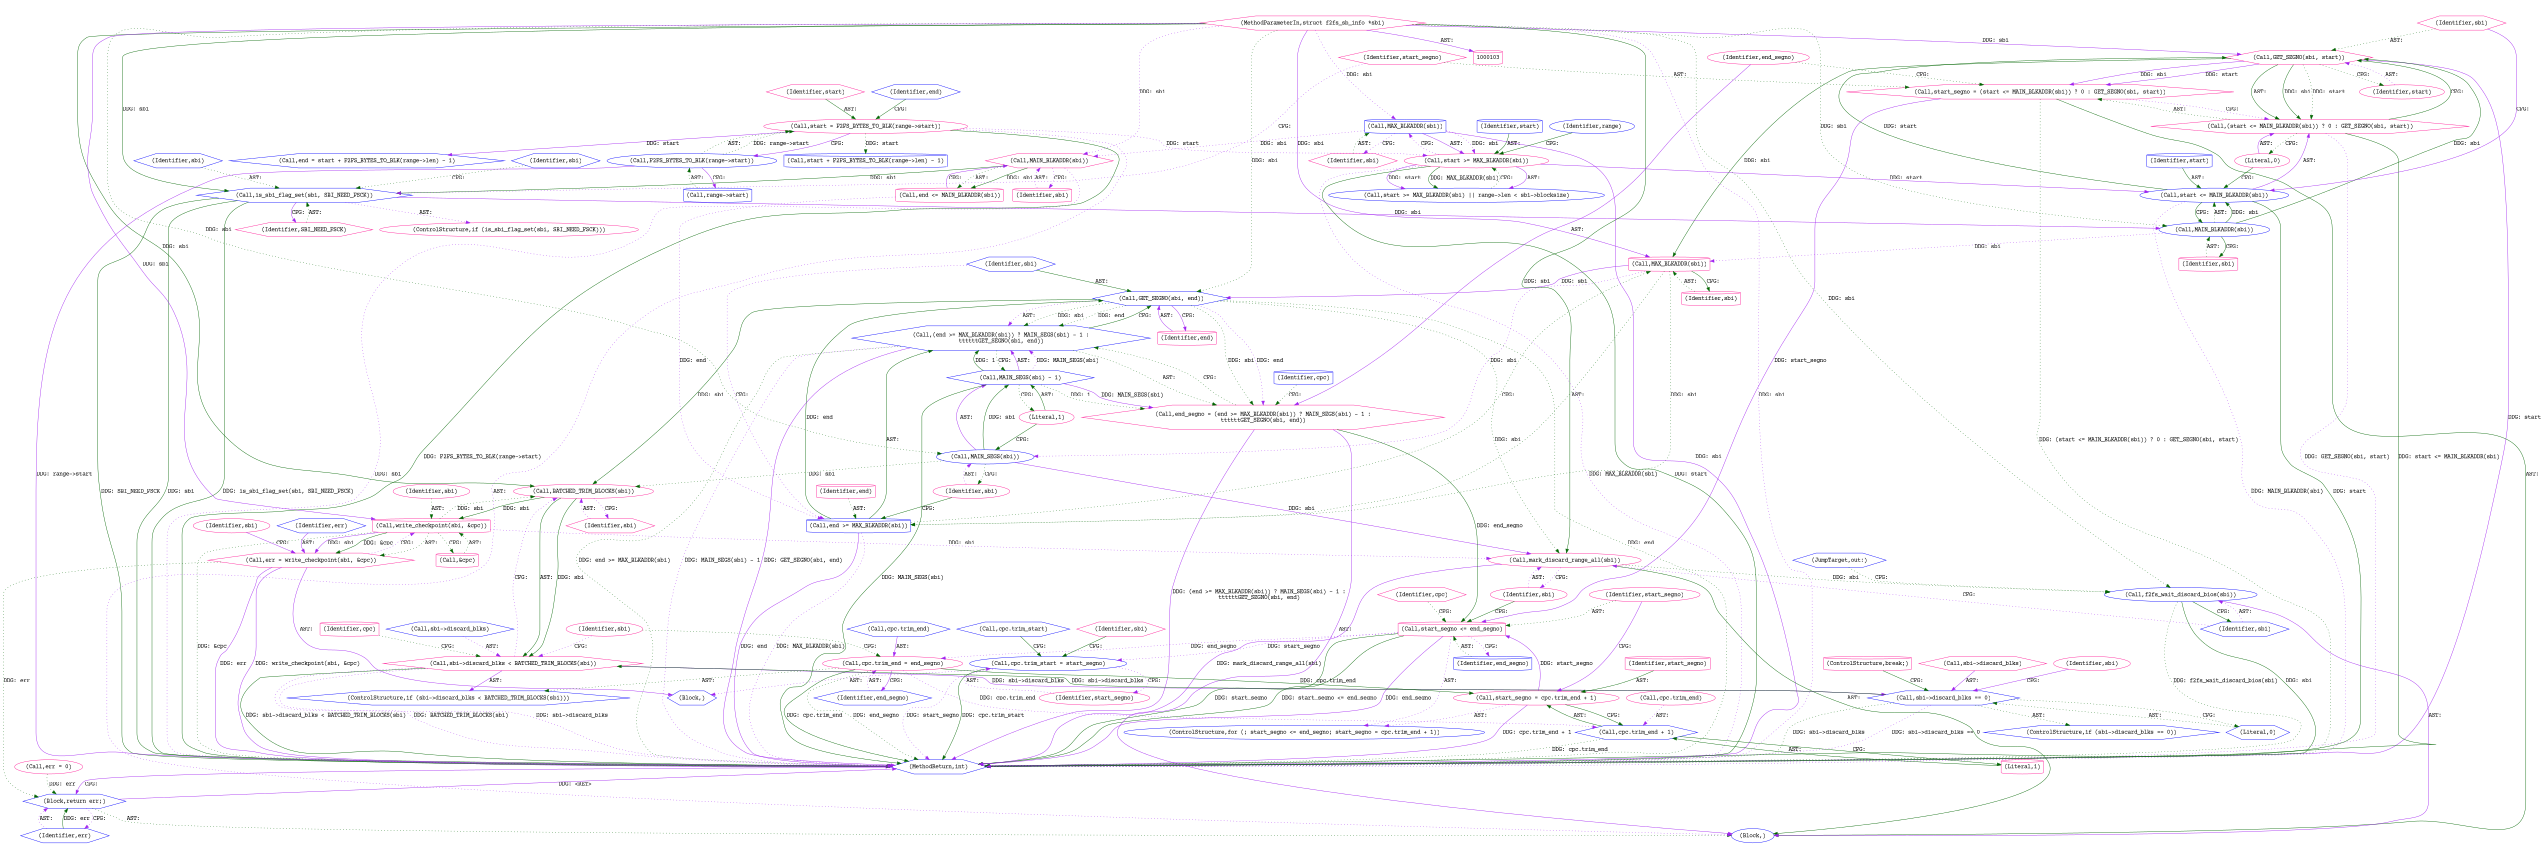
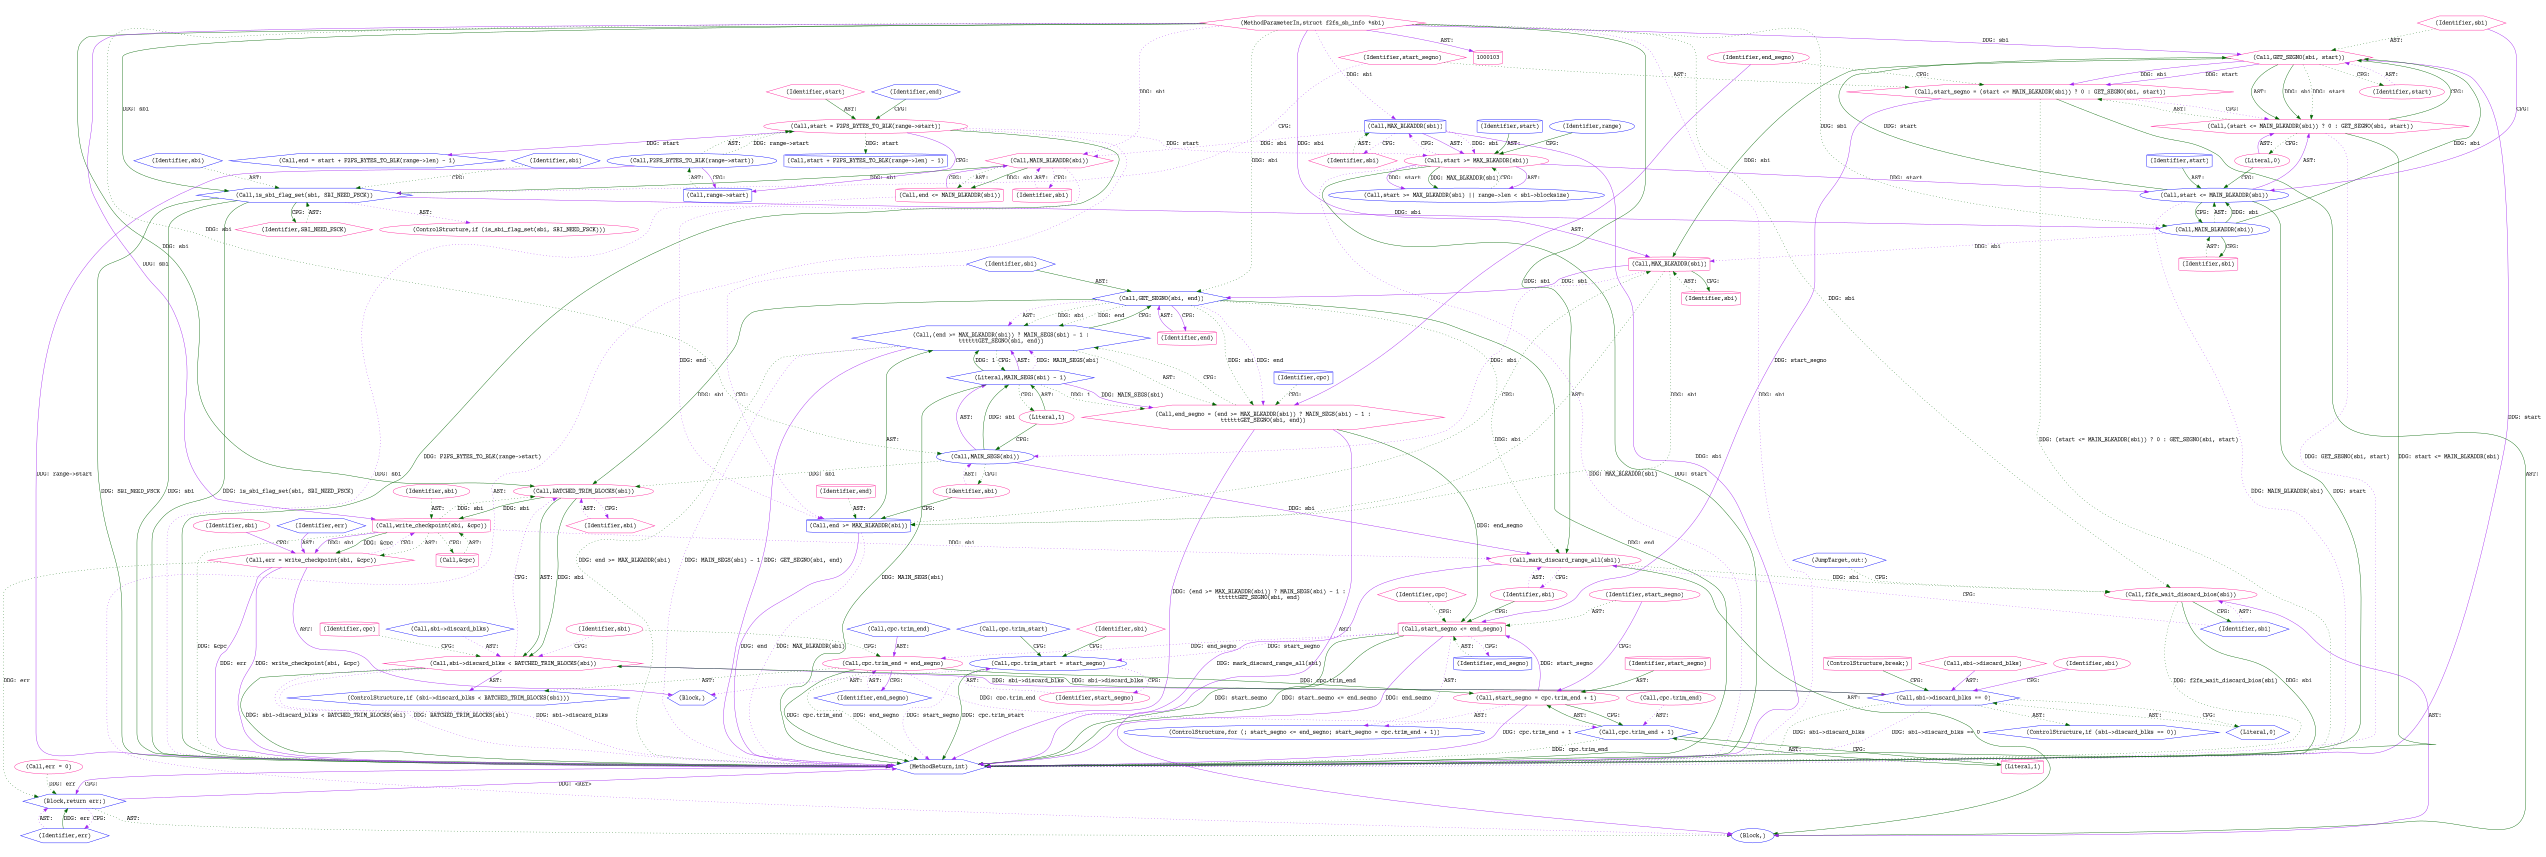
(805, 148) -> (887, 177)
(291, 210) -> (291, 210)
(864, 320) -> none
(1020, 378) -> (1020, 378)
(2181, 595) -> (2181, 595)
(1724, 695) -> (1724, 695)
